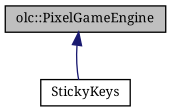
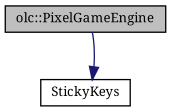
(77, 63) -> (94, 49)
